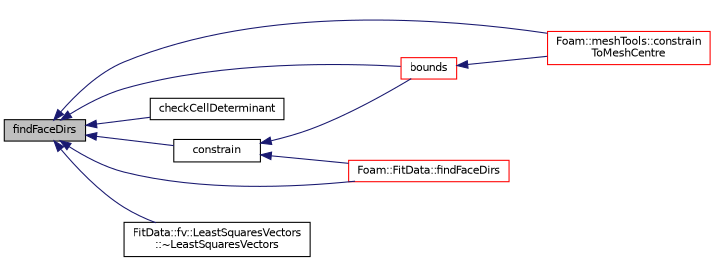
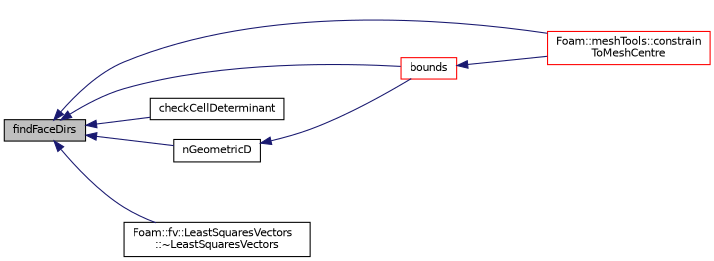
(217, 151) -> (217, 151)
(429, 171) -> none
(217, 239) -> (217, 239)
